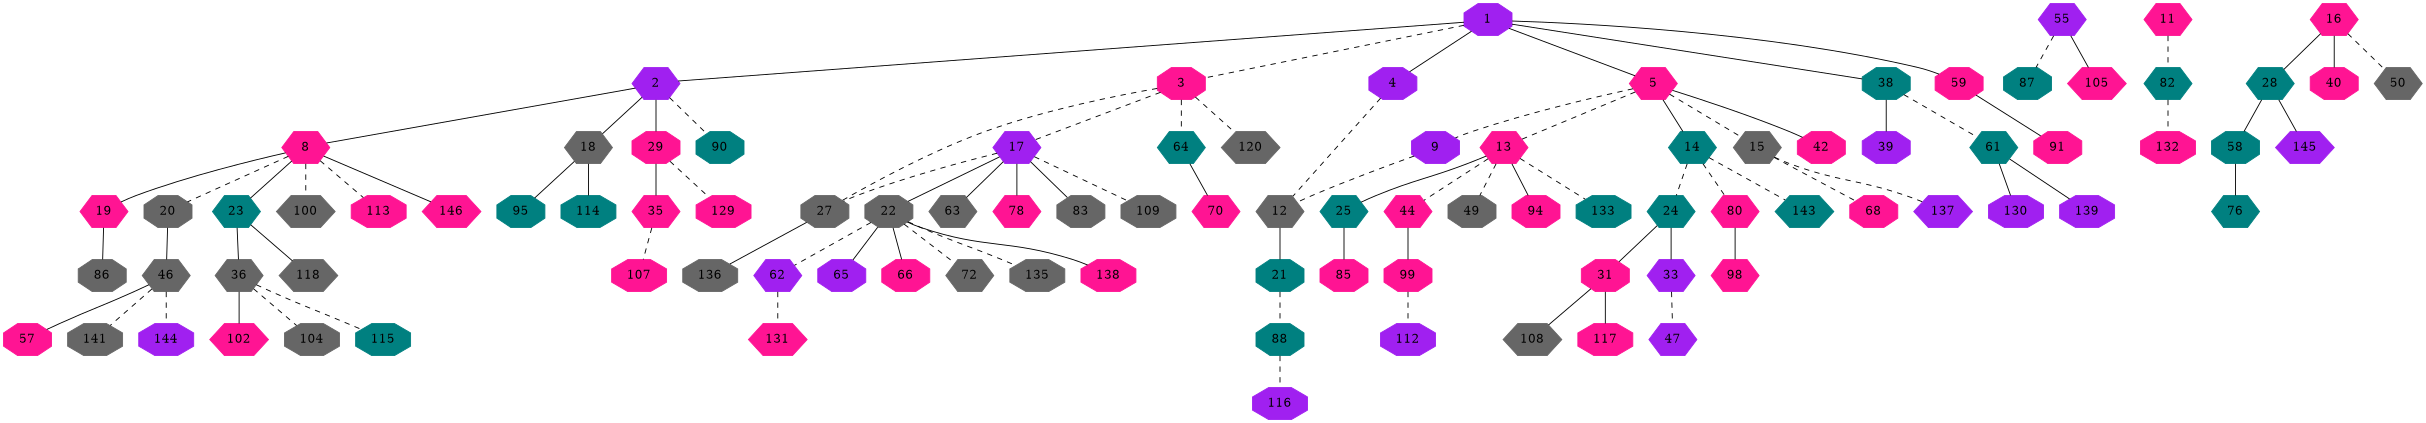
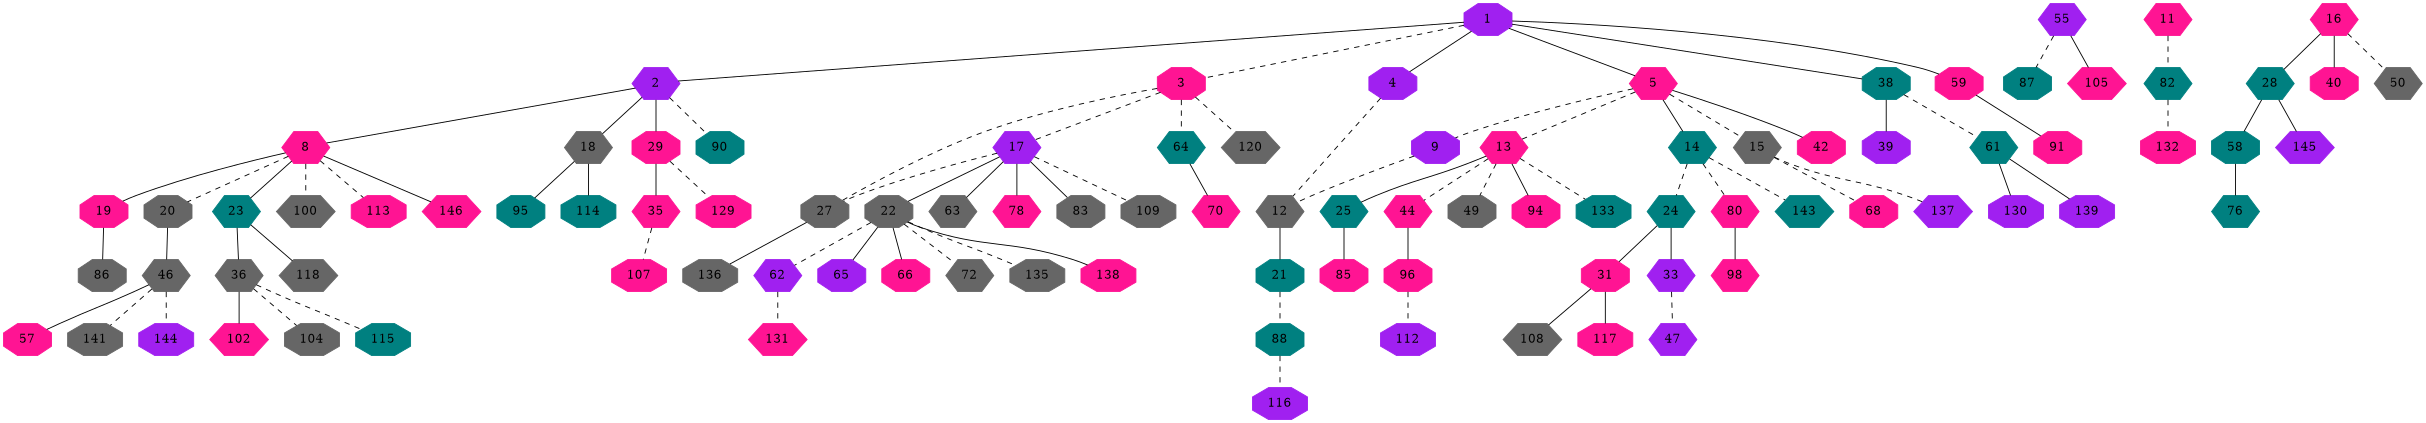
(104, 212) -> (104, 212)
(1408, 276) -> (1408, 276)
